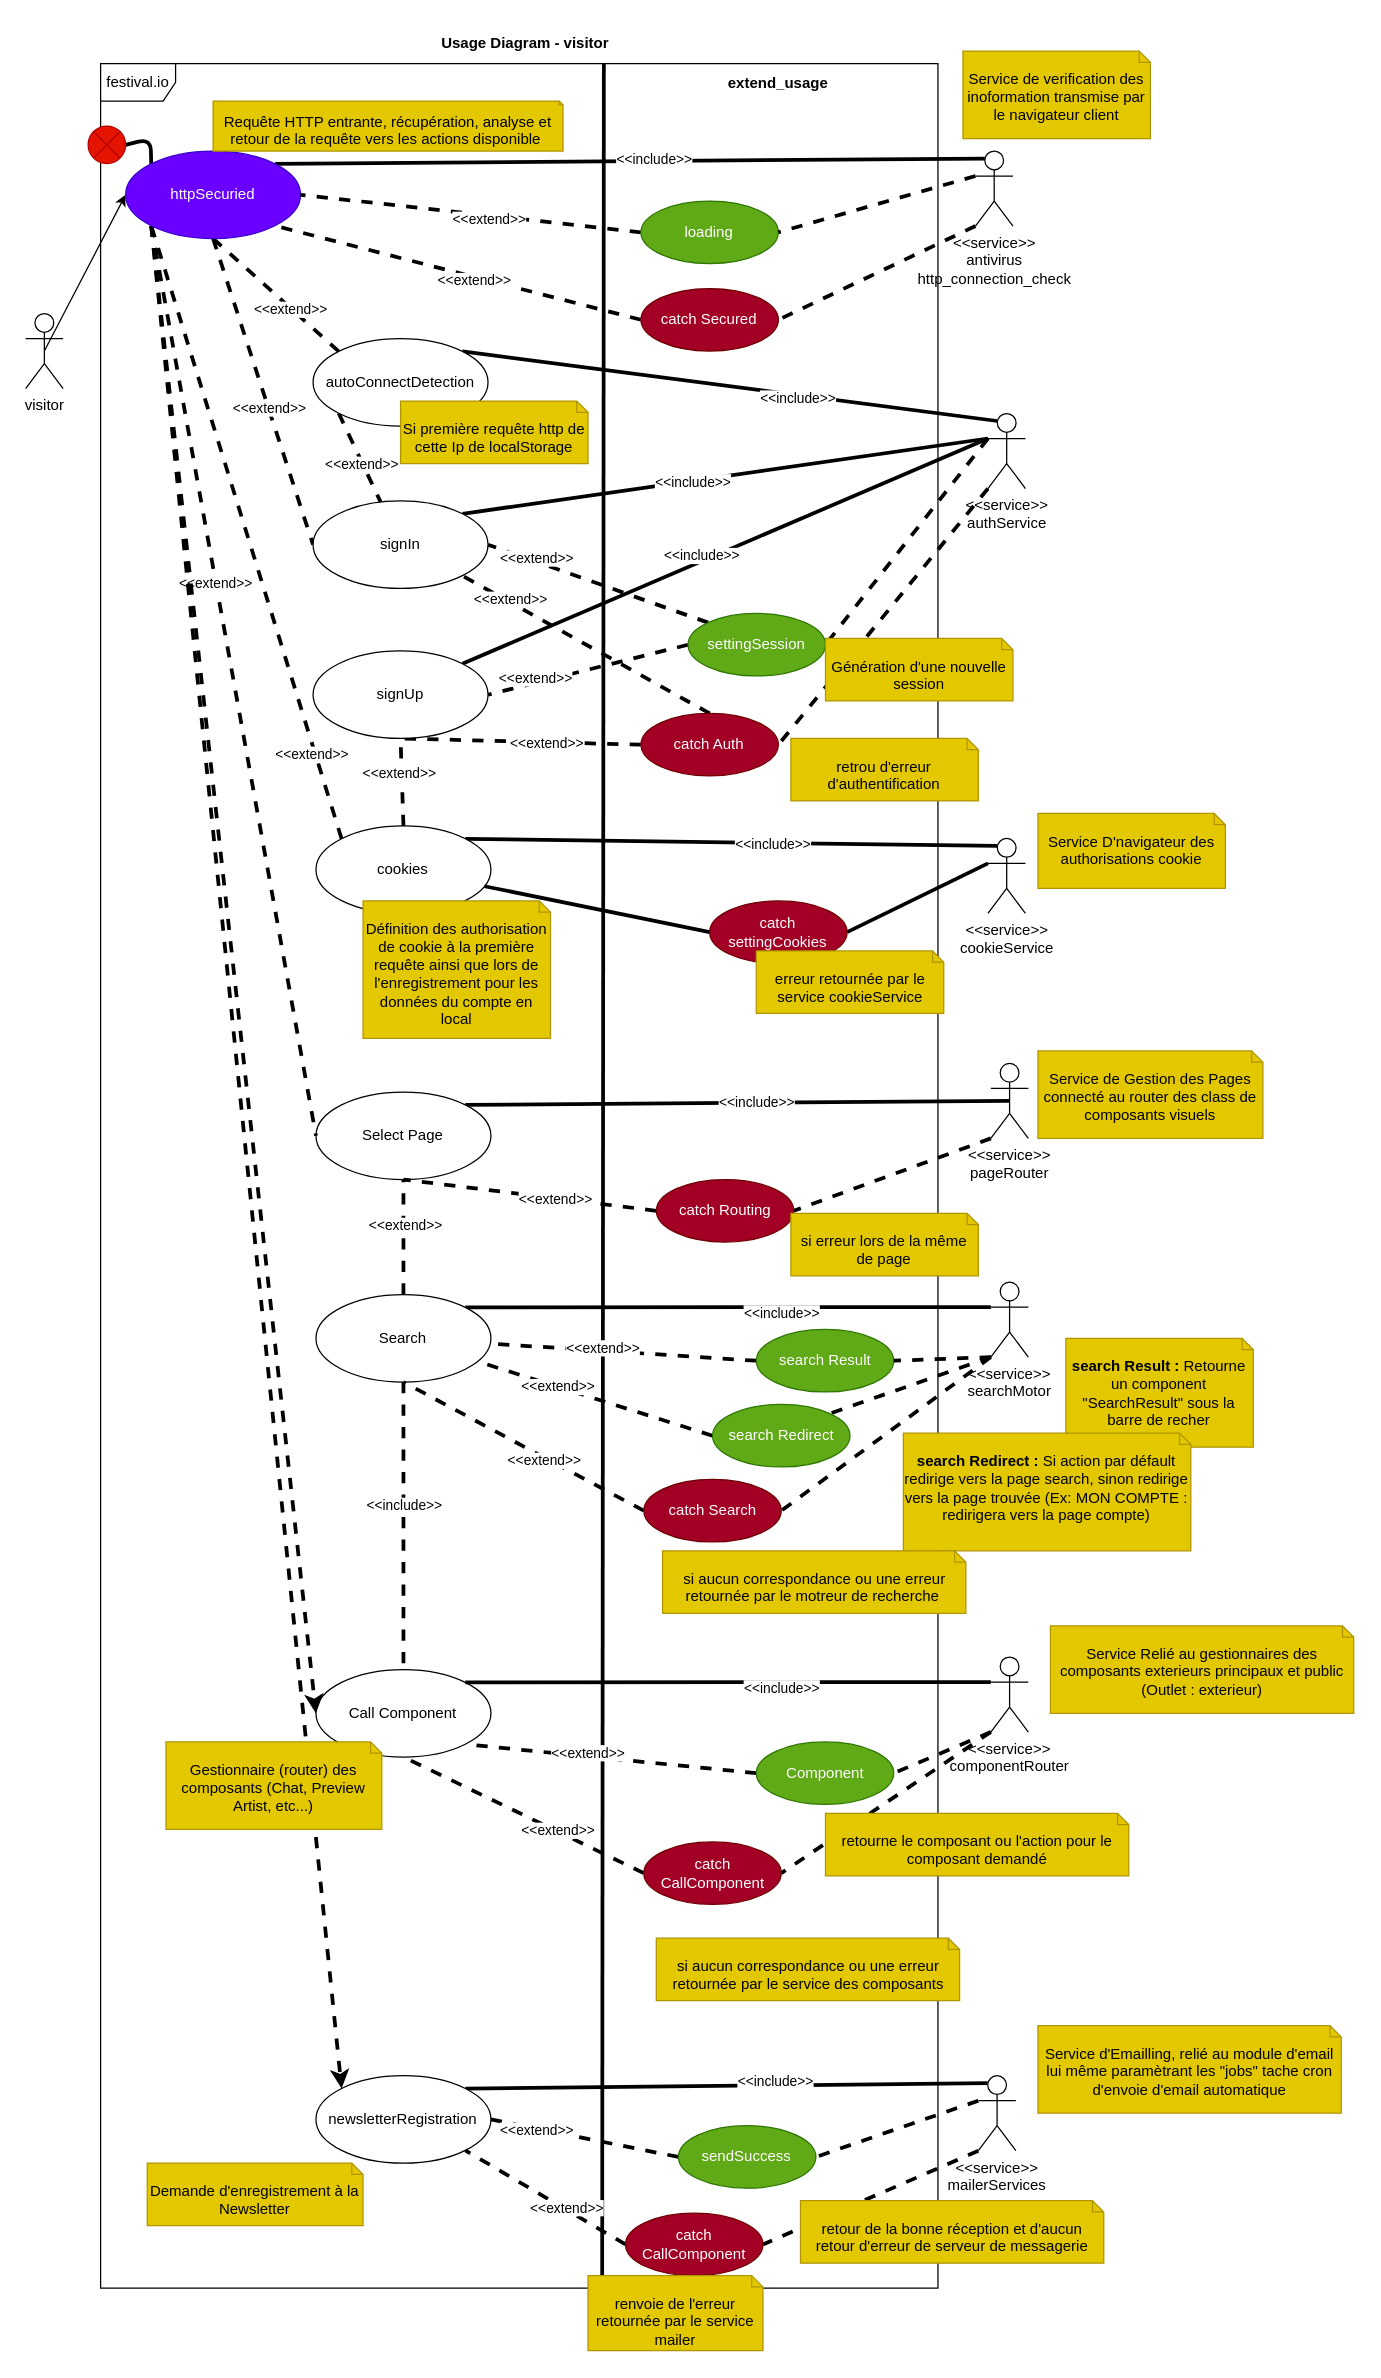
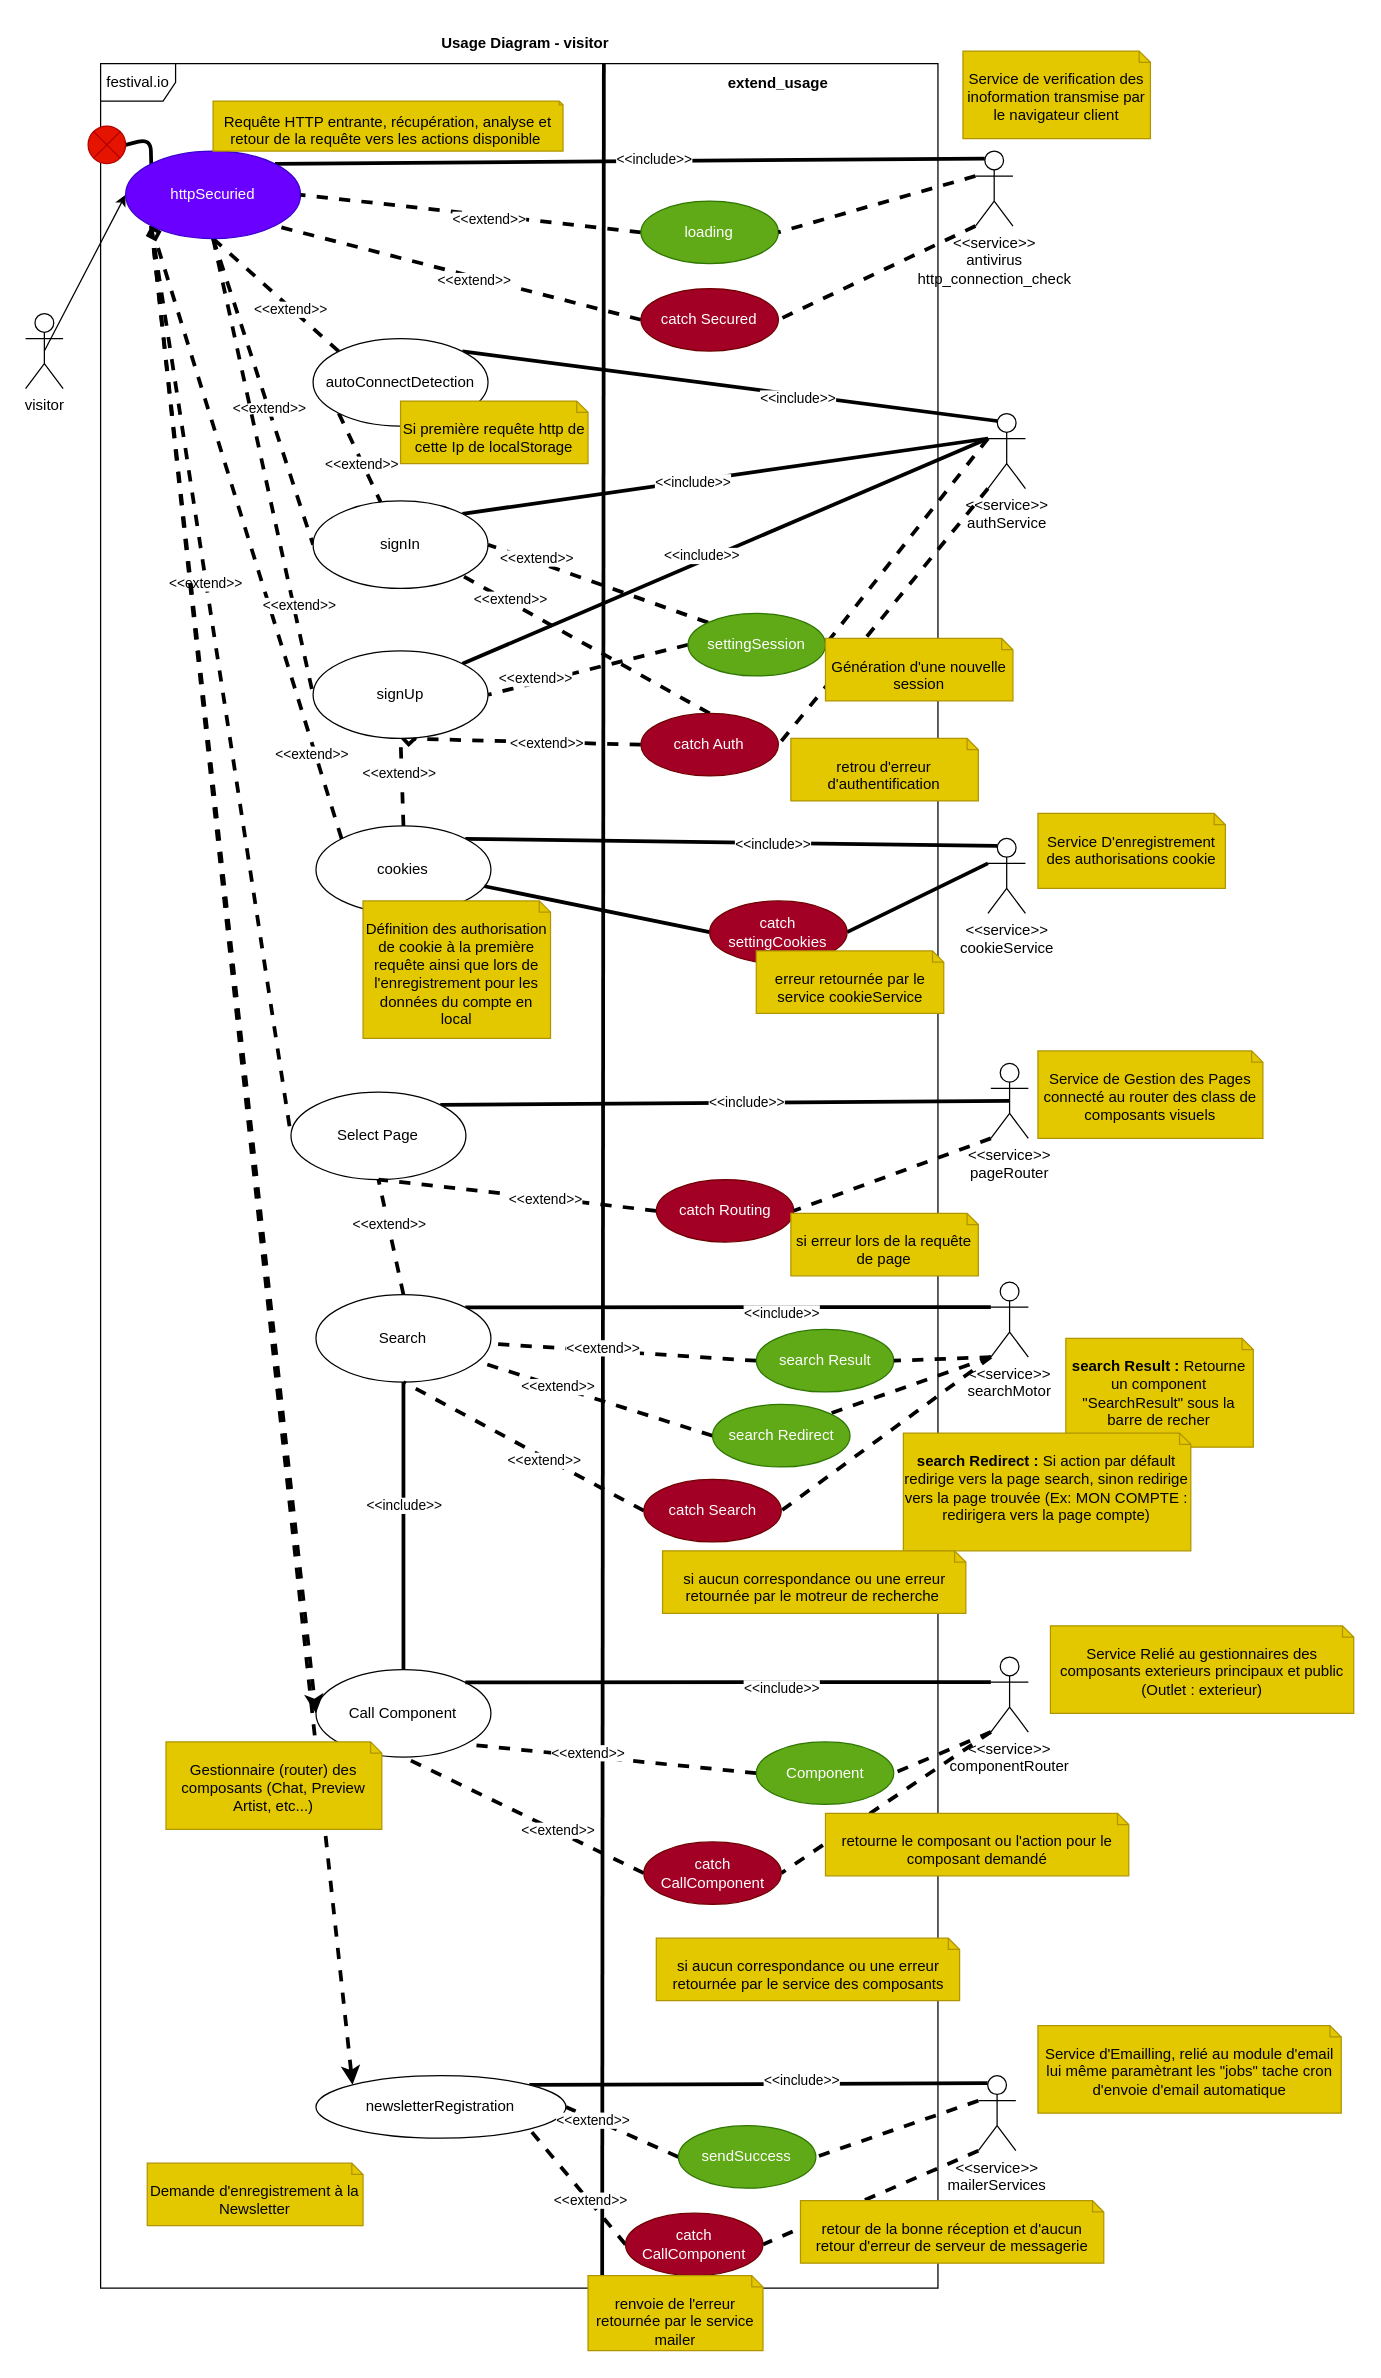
(160, 254) -> (157, 242)
none -> (240, 361)
(410, 738) -> (417, 739)
(1132, 851) -> (1132, 860)
(404, 1136) -> (379, 1136)
(884, 1251) -> (884, 1251)
(404, 1398) -> (404, 1398)
(404, 2119) -> (441, 2107)
